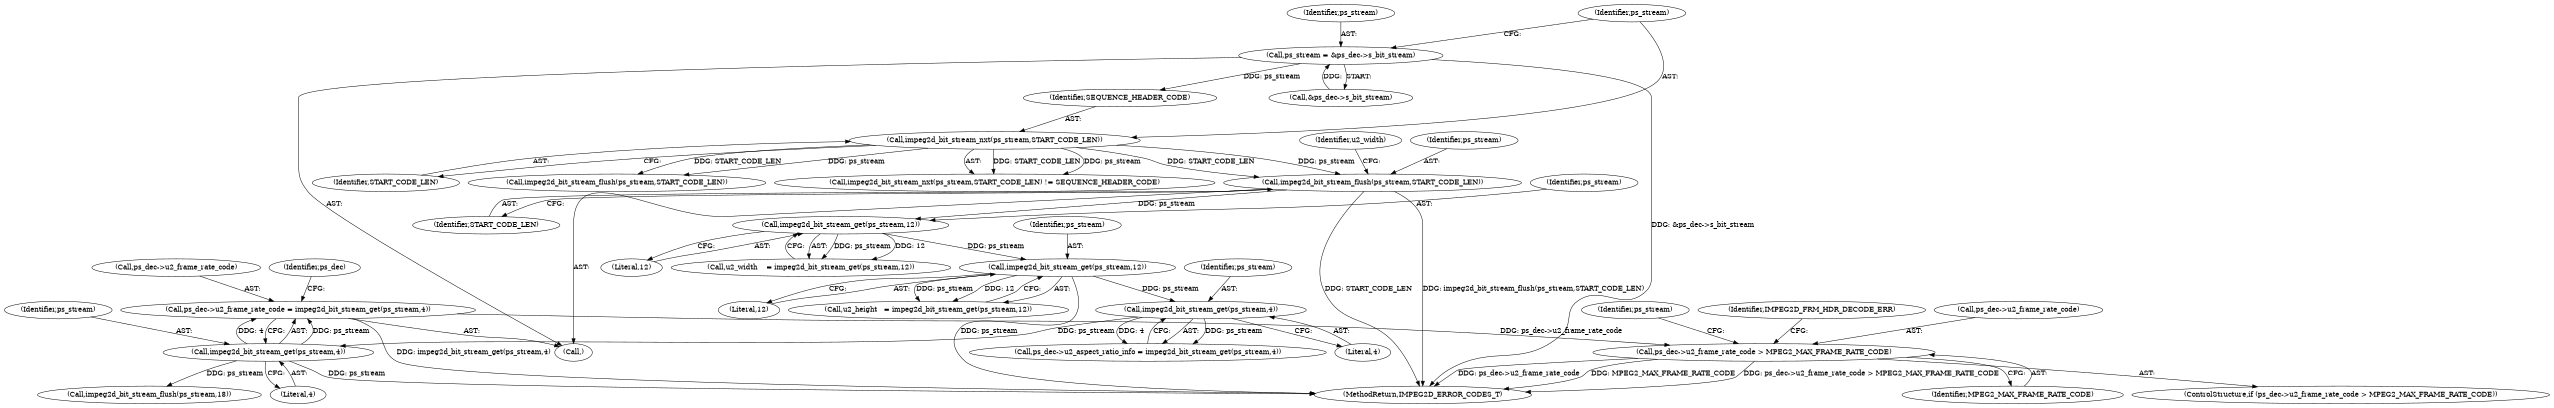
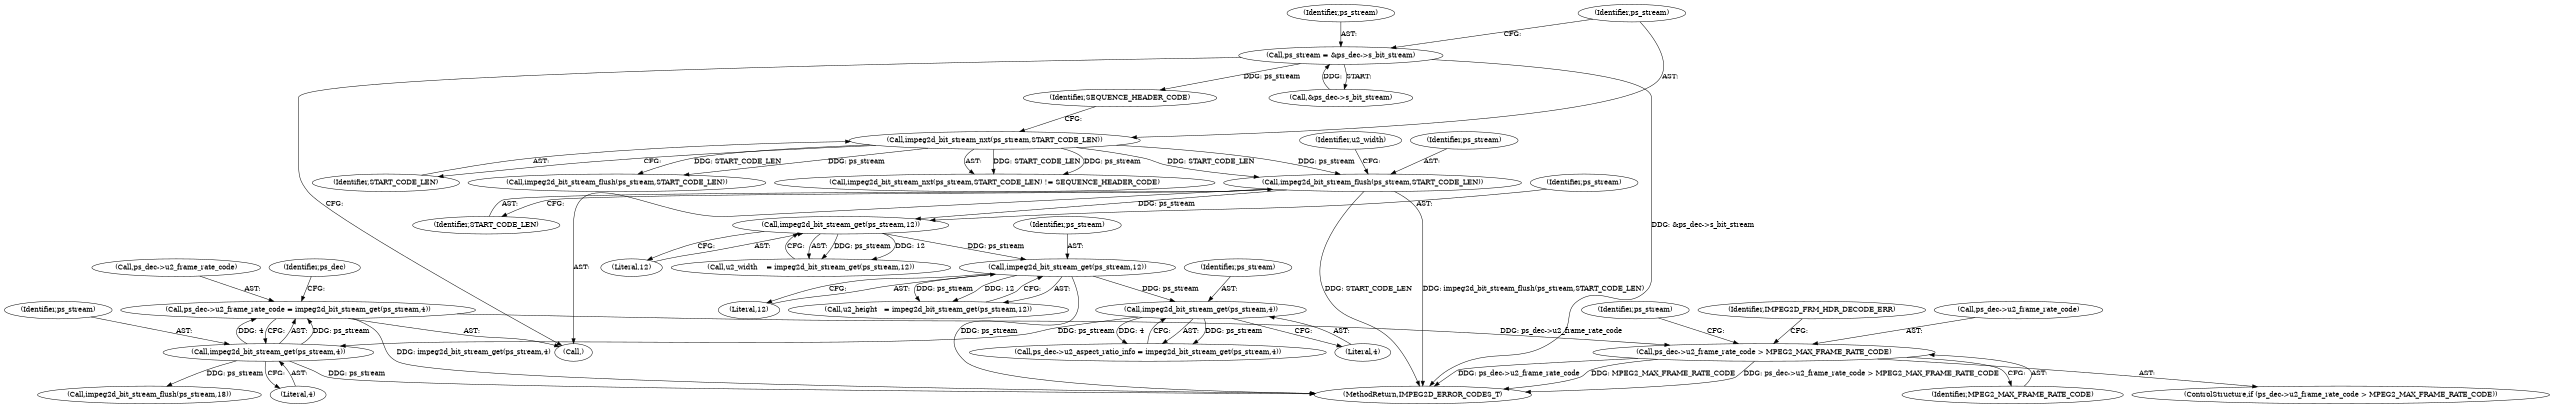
(1074, 119) -> (1074, 119)
(336, 204) -> (336, 204)
